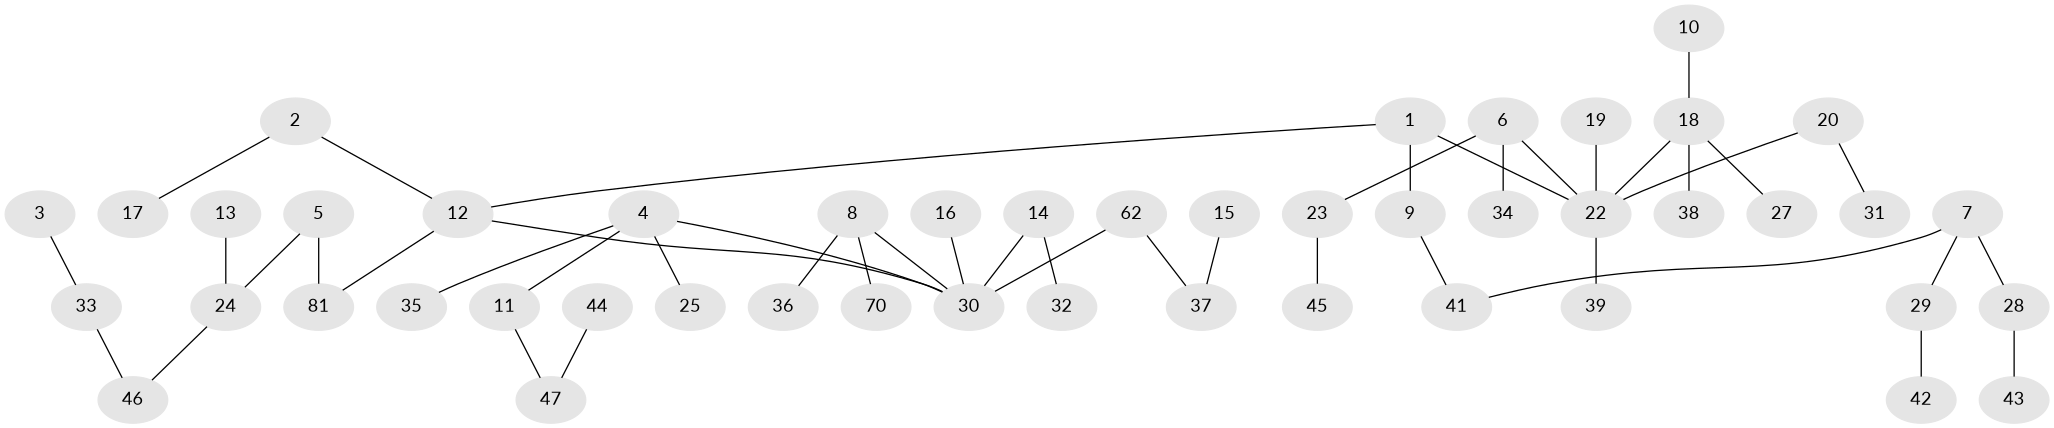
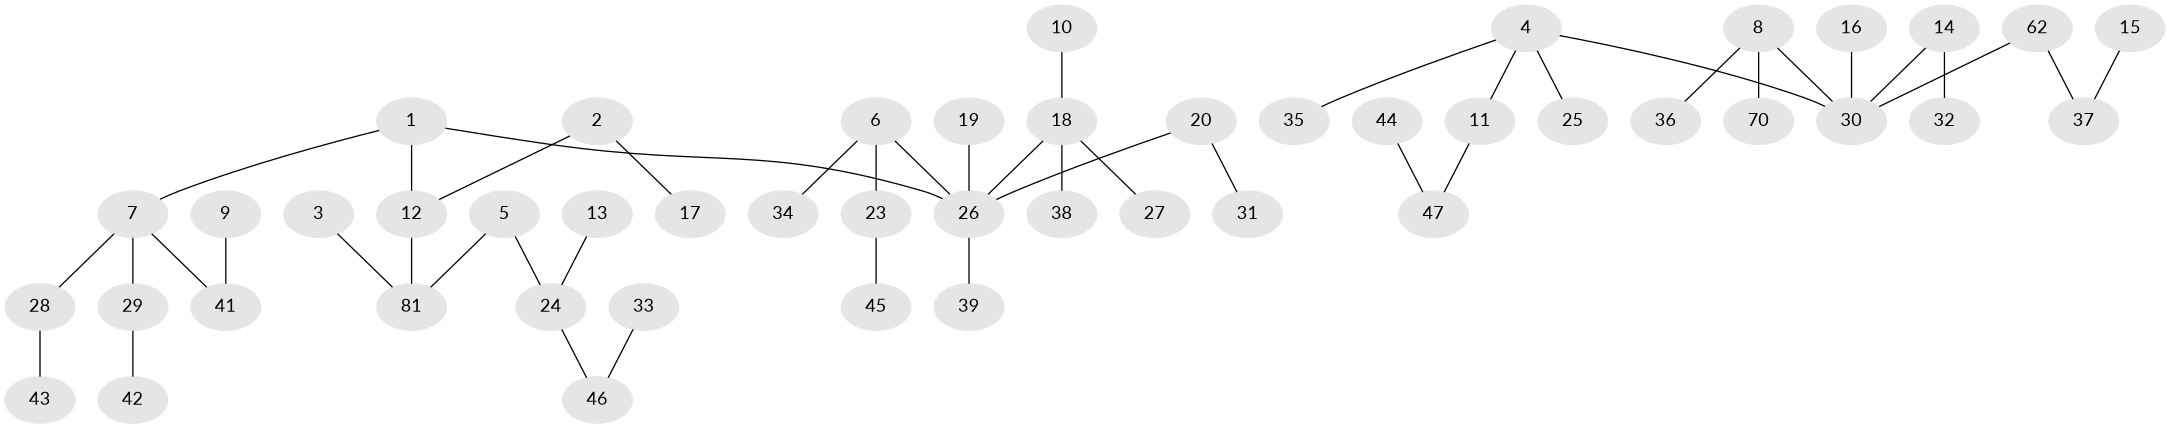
(1410, 159) -> (268, 161)
(1596, 214) -> (969, 214)
(719, 250) -> none
(63, 261) -> (365, 260)
